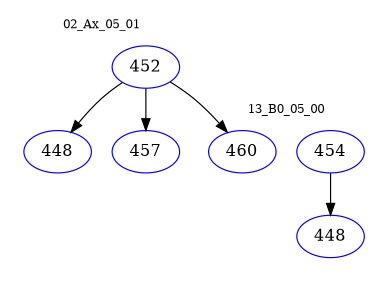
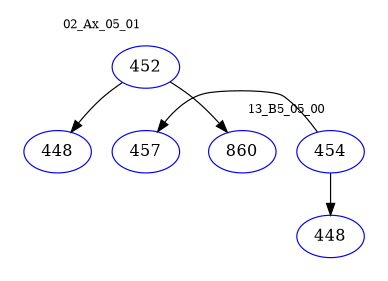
(146, 104) -> (244, 91)
(286, 110) -> (286, 110)
(242, 152) -> (242, 152)
